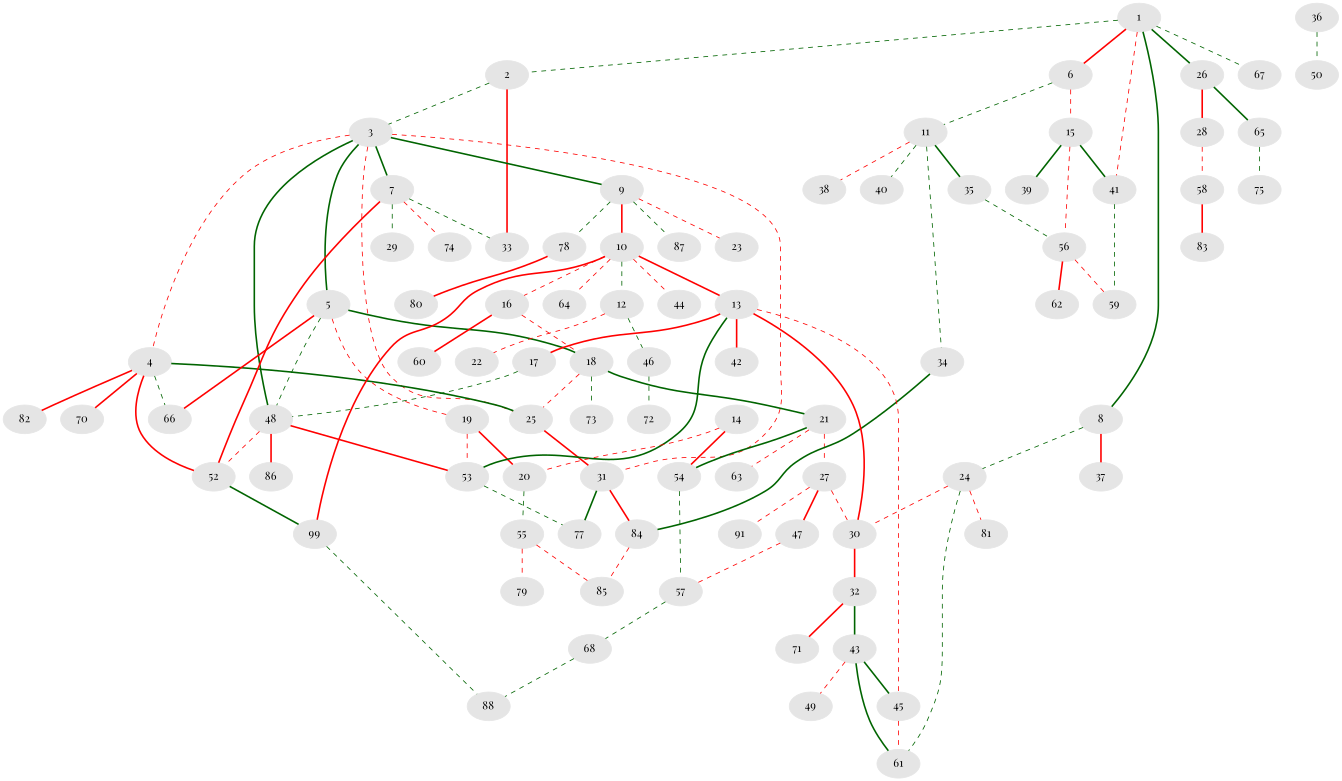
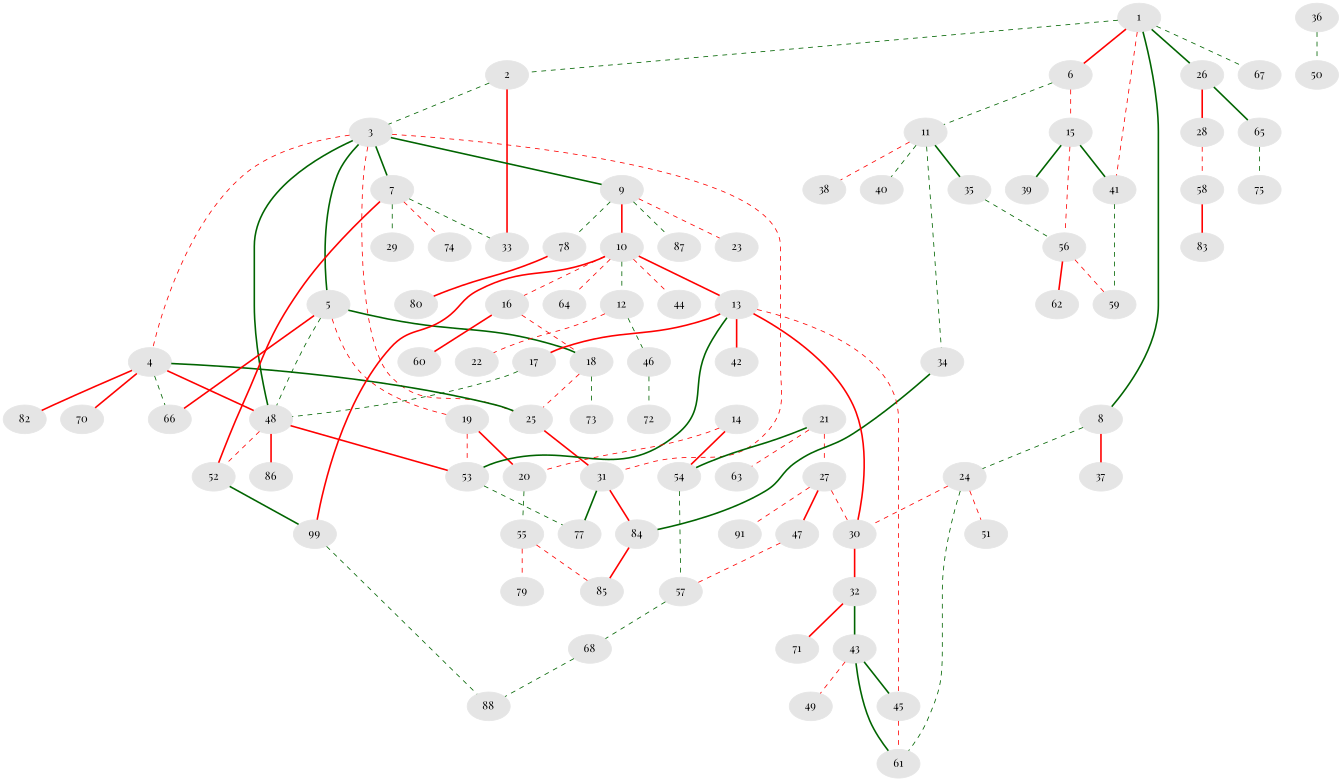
(706, 395) -> none
(143, 436) -> (215, 393)
(986, 534) -> (986, 534)
(619, 563) -> (619, 563)
